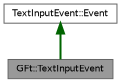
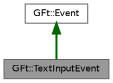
(60, 14) -> (56, 14)
